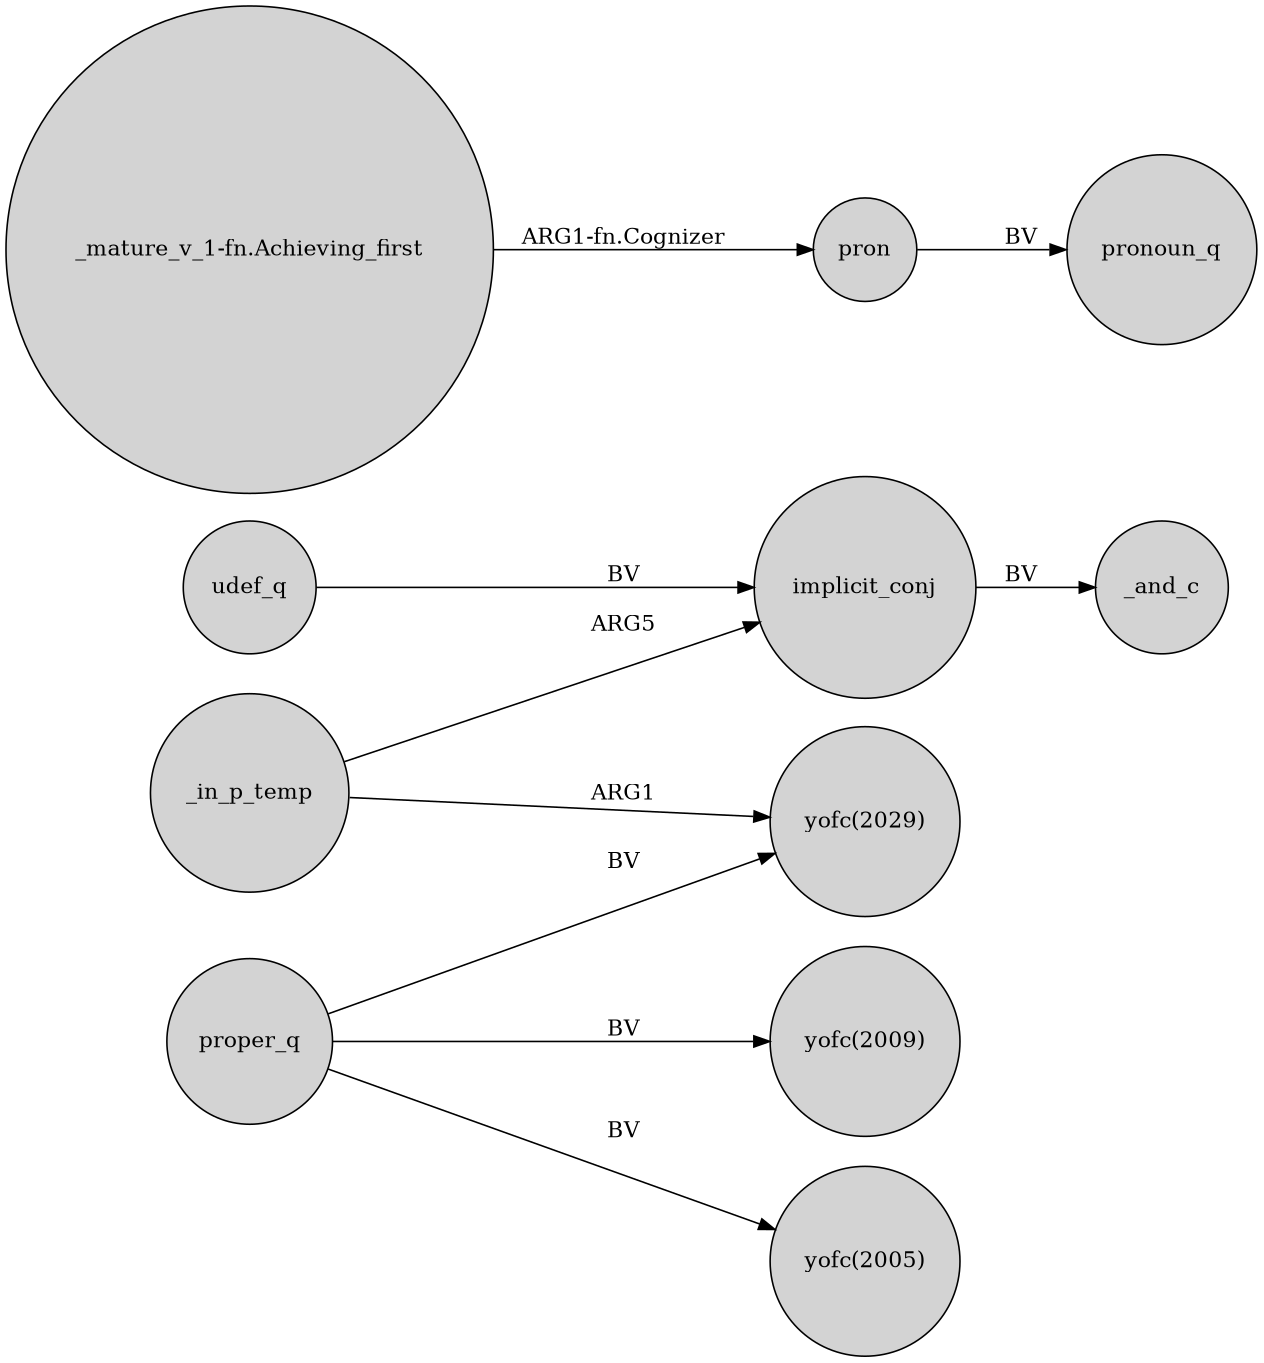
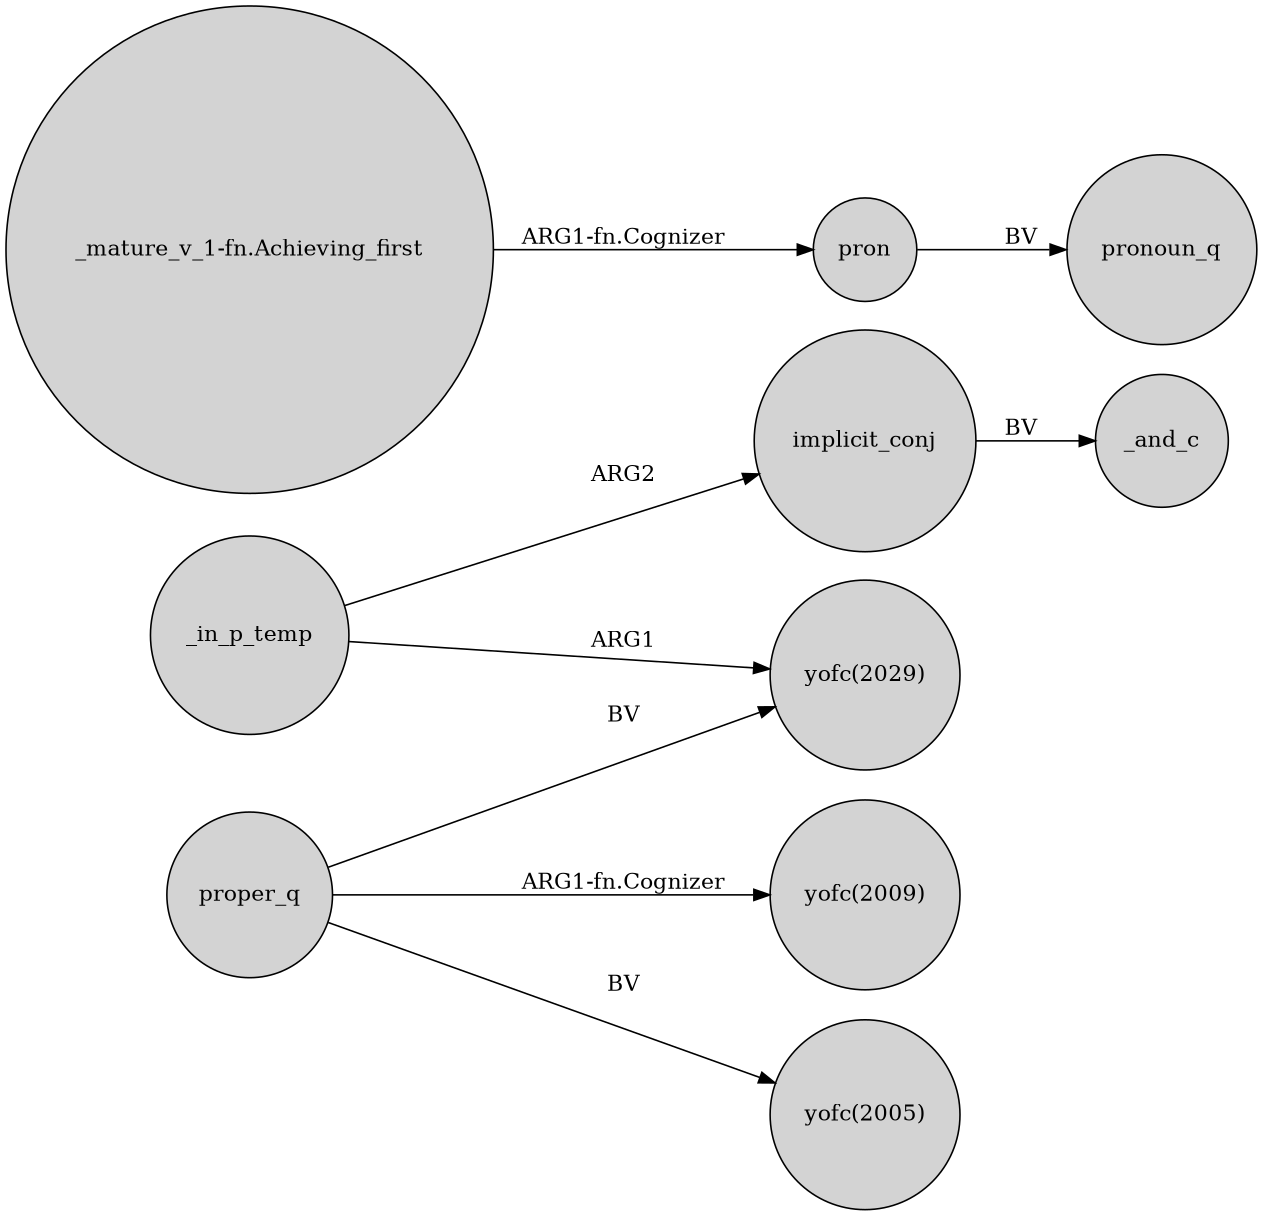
(250, 587) -> none
(624, 625) -> (624, 475)
(624, 1029) -> (624, 883)
